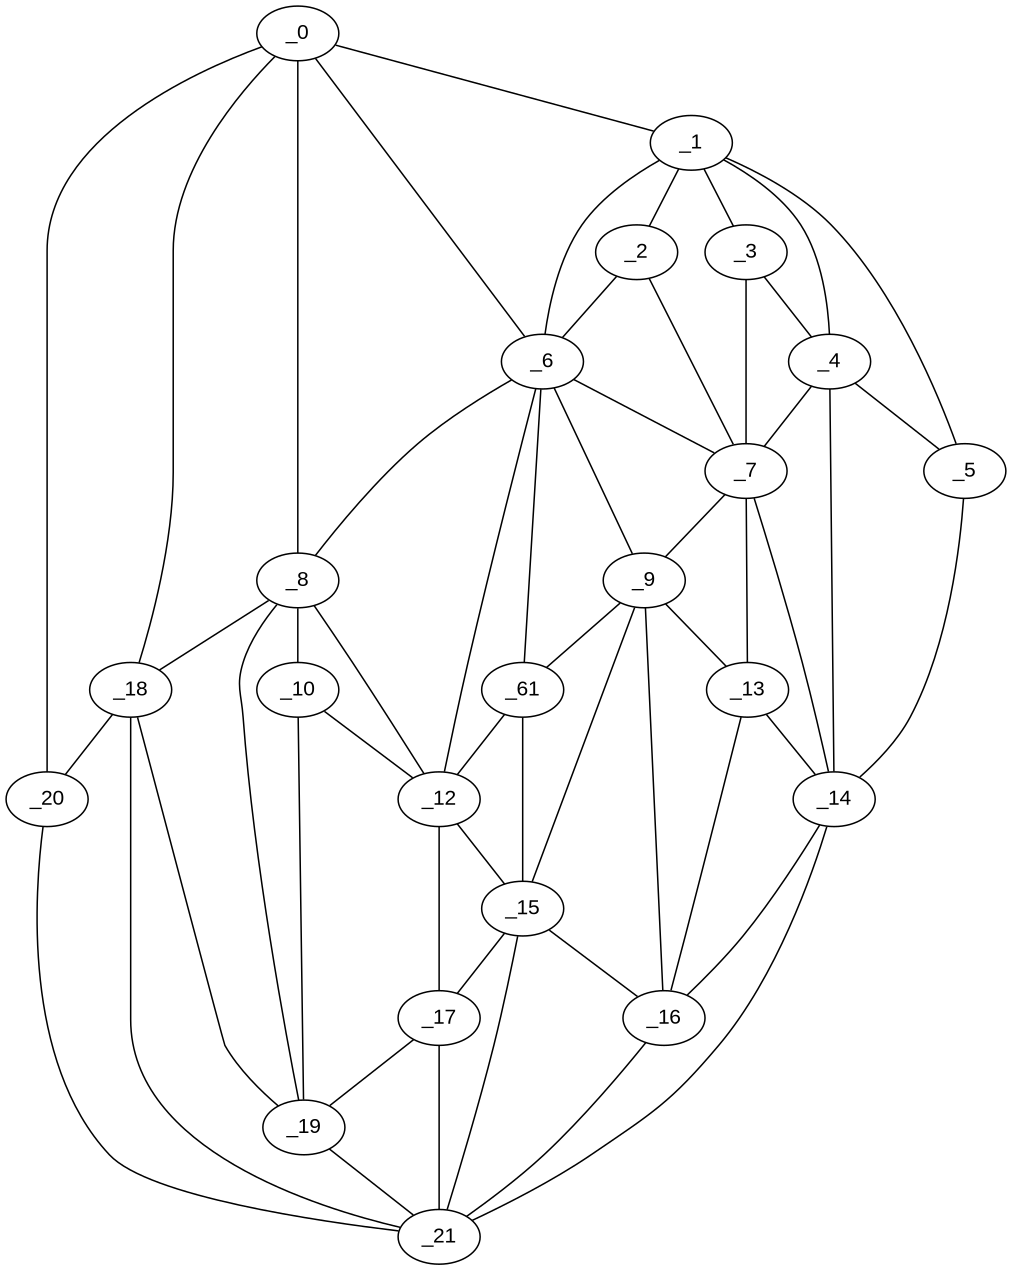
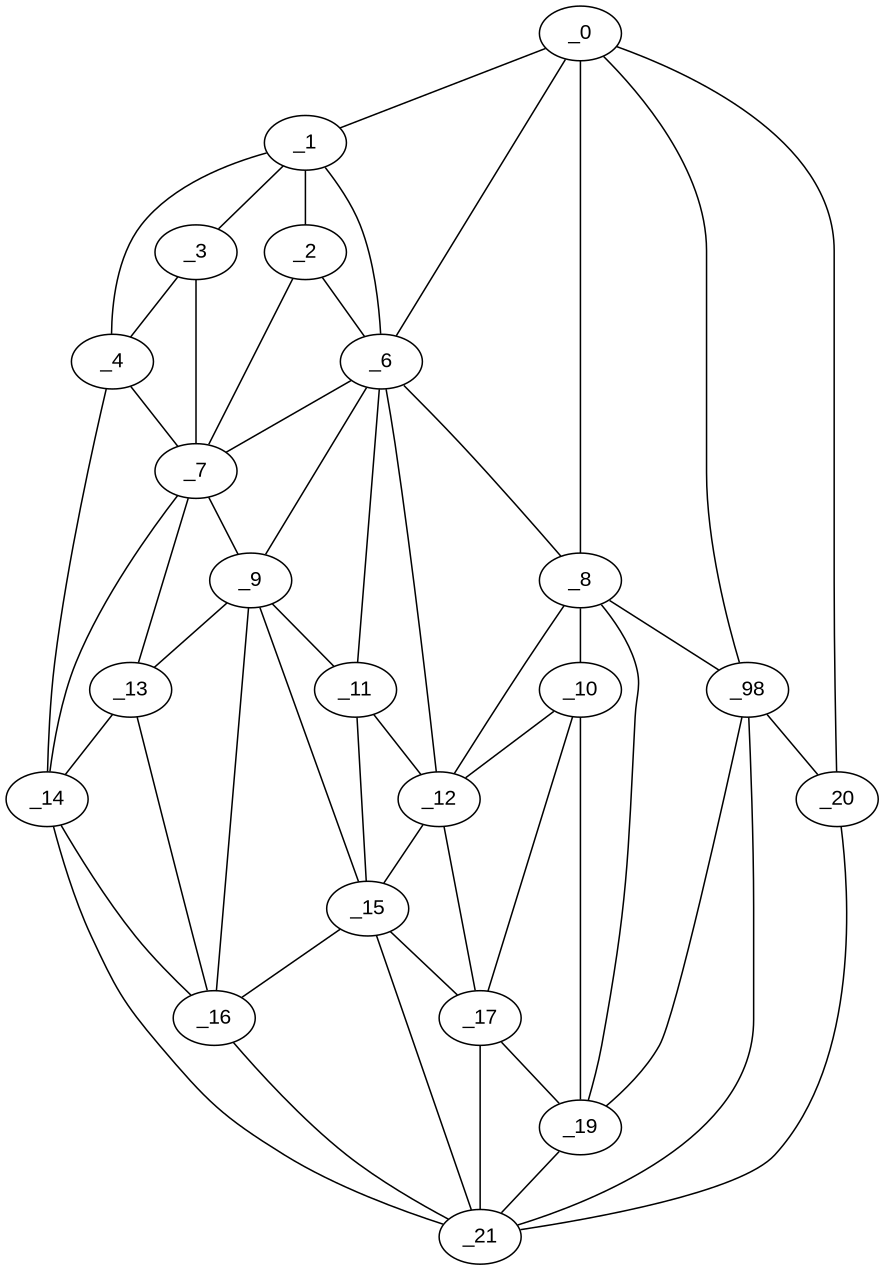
(965, 471) -> none
(131, 690) -> (748, 690)
(523, 690) -> (356, 690)
none -> (530, 854)
